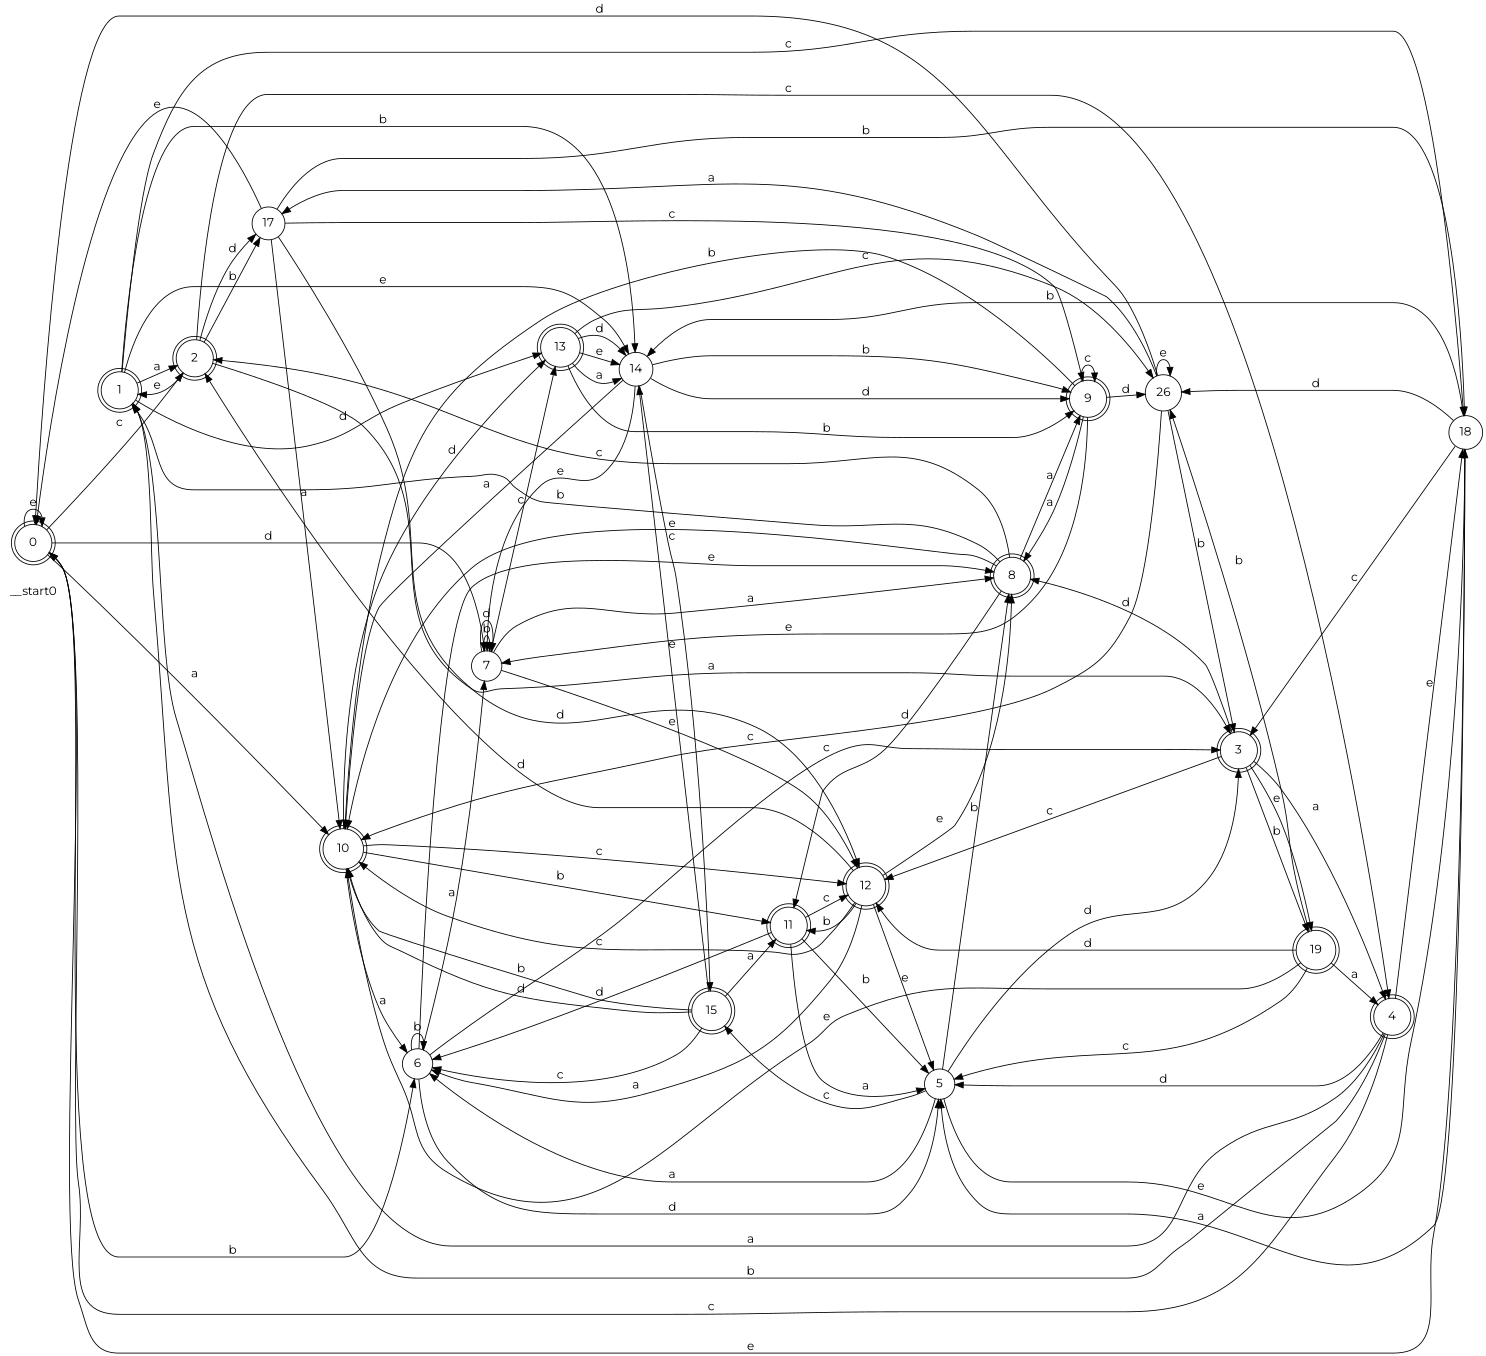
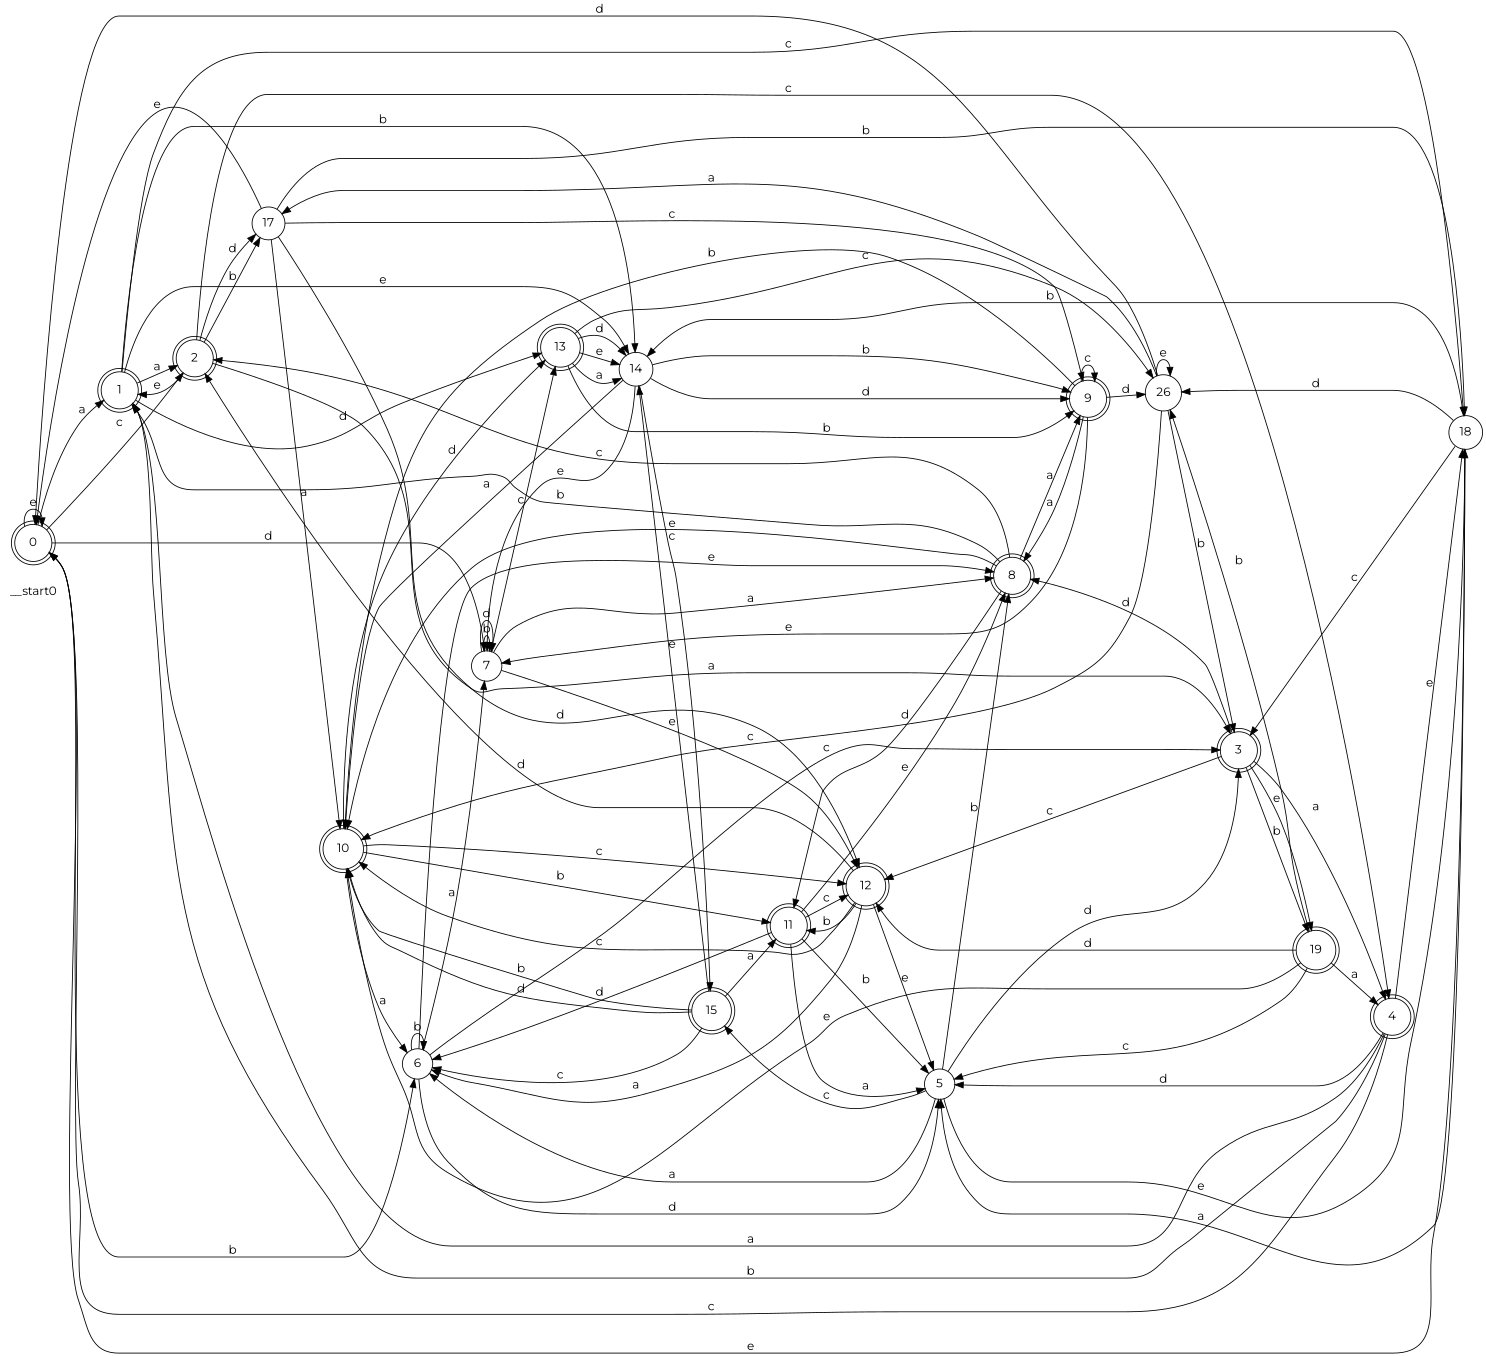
(187, 690) -> (59, 461)
(977, 783) -> (915, 765)
